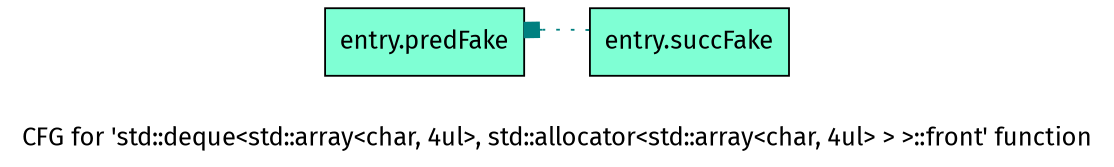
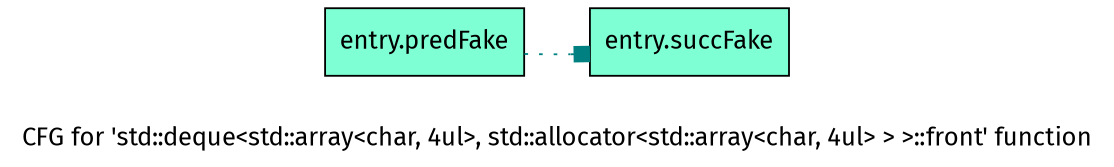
(566, 30) -> (547, 54)
